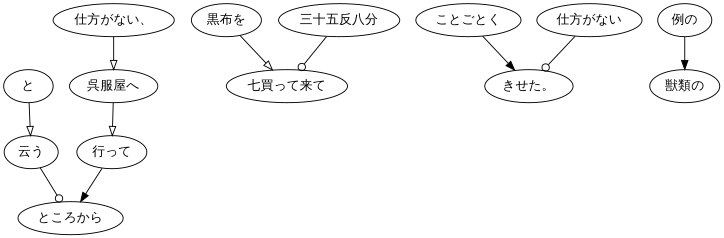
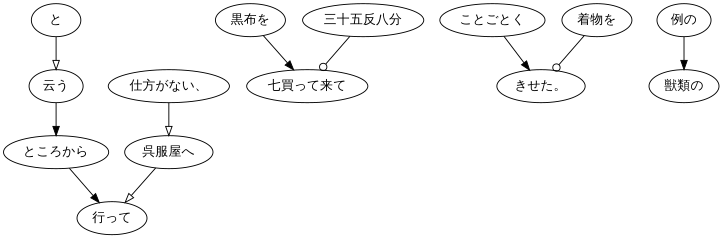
(589, 20) -> (597, 20)
(253, 49) -> (275, 49)
(94, 181) -> (81, 182)
(49, 182) -> (56, 115)
